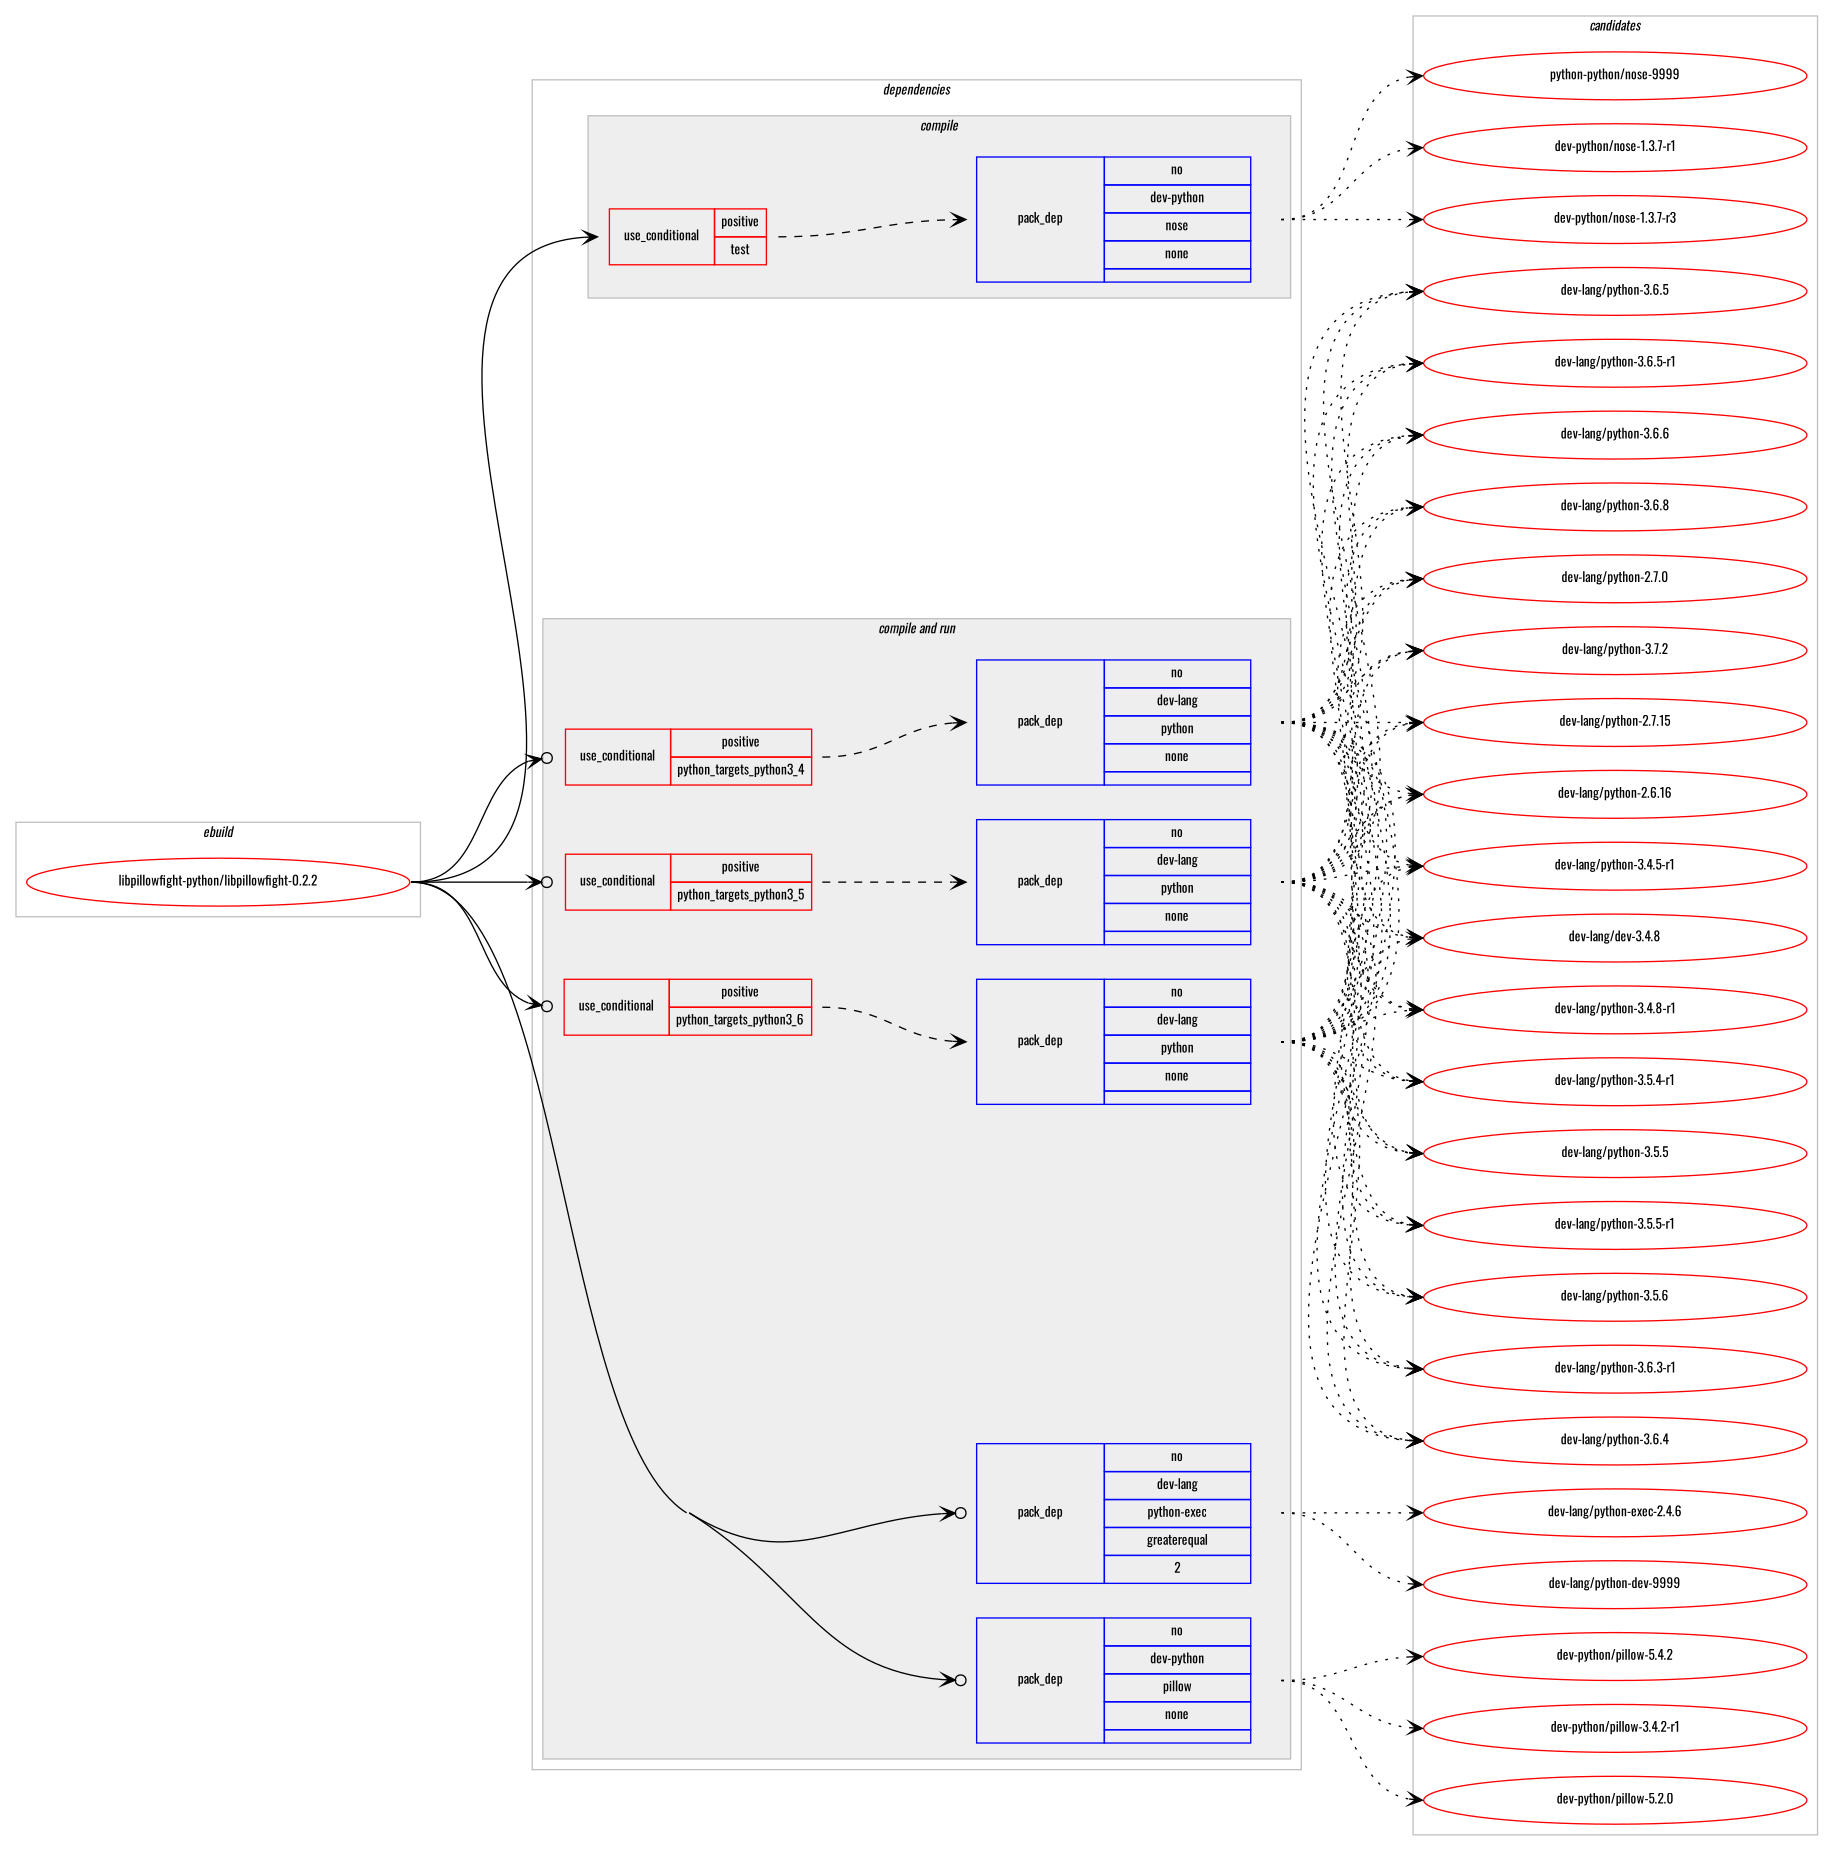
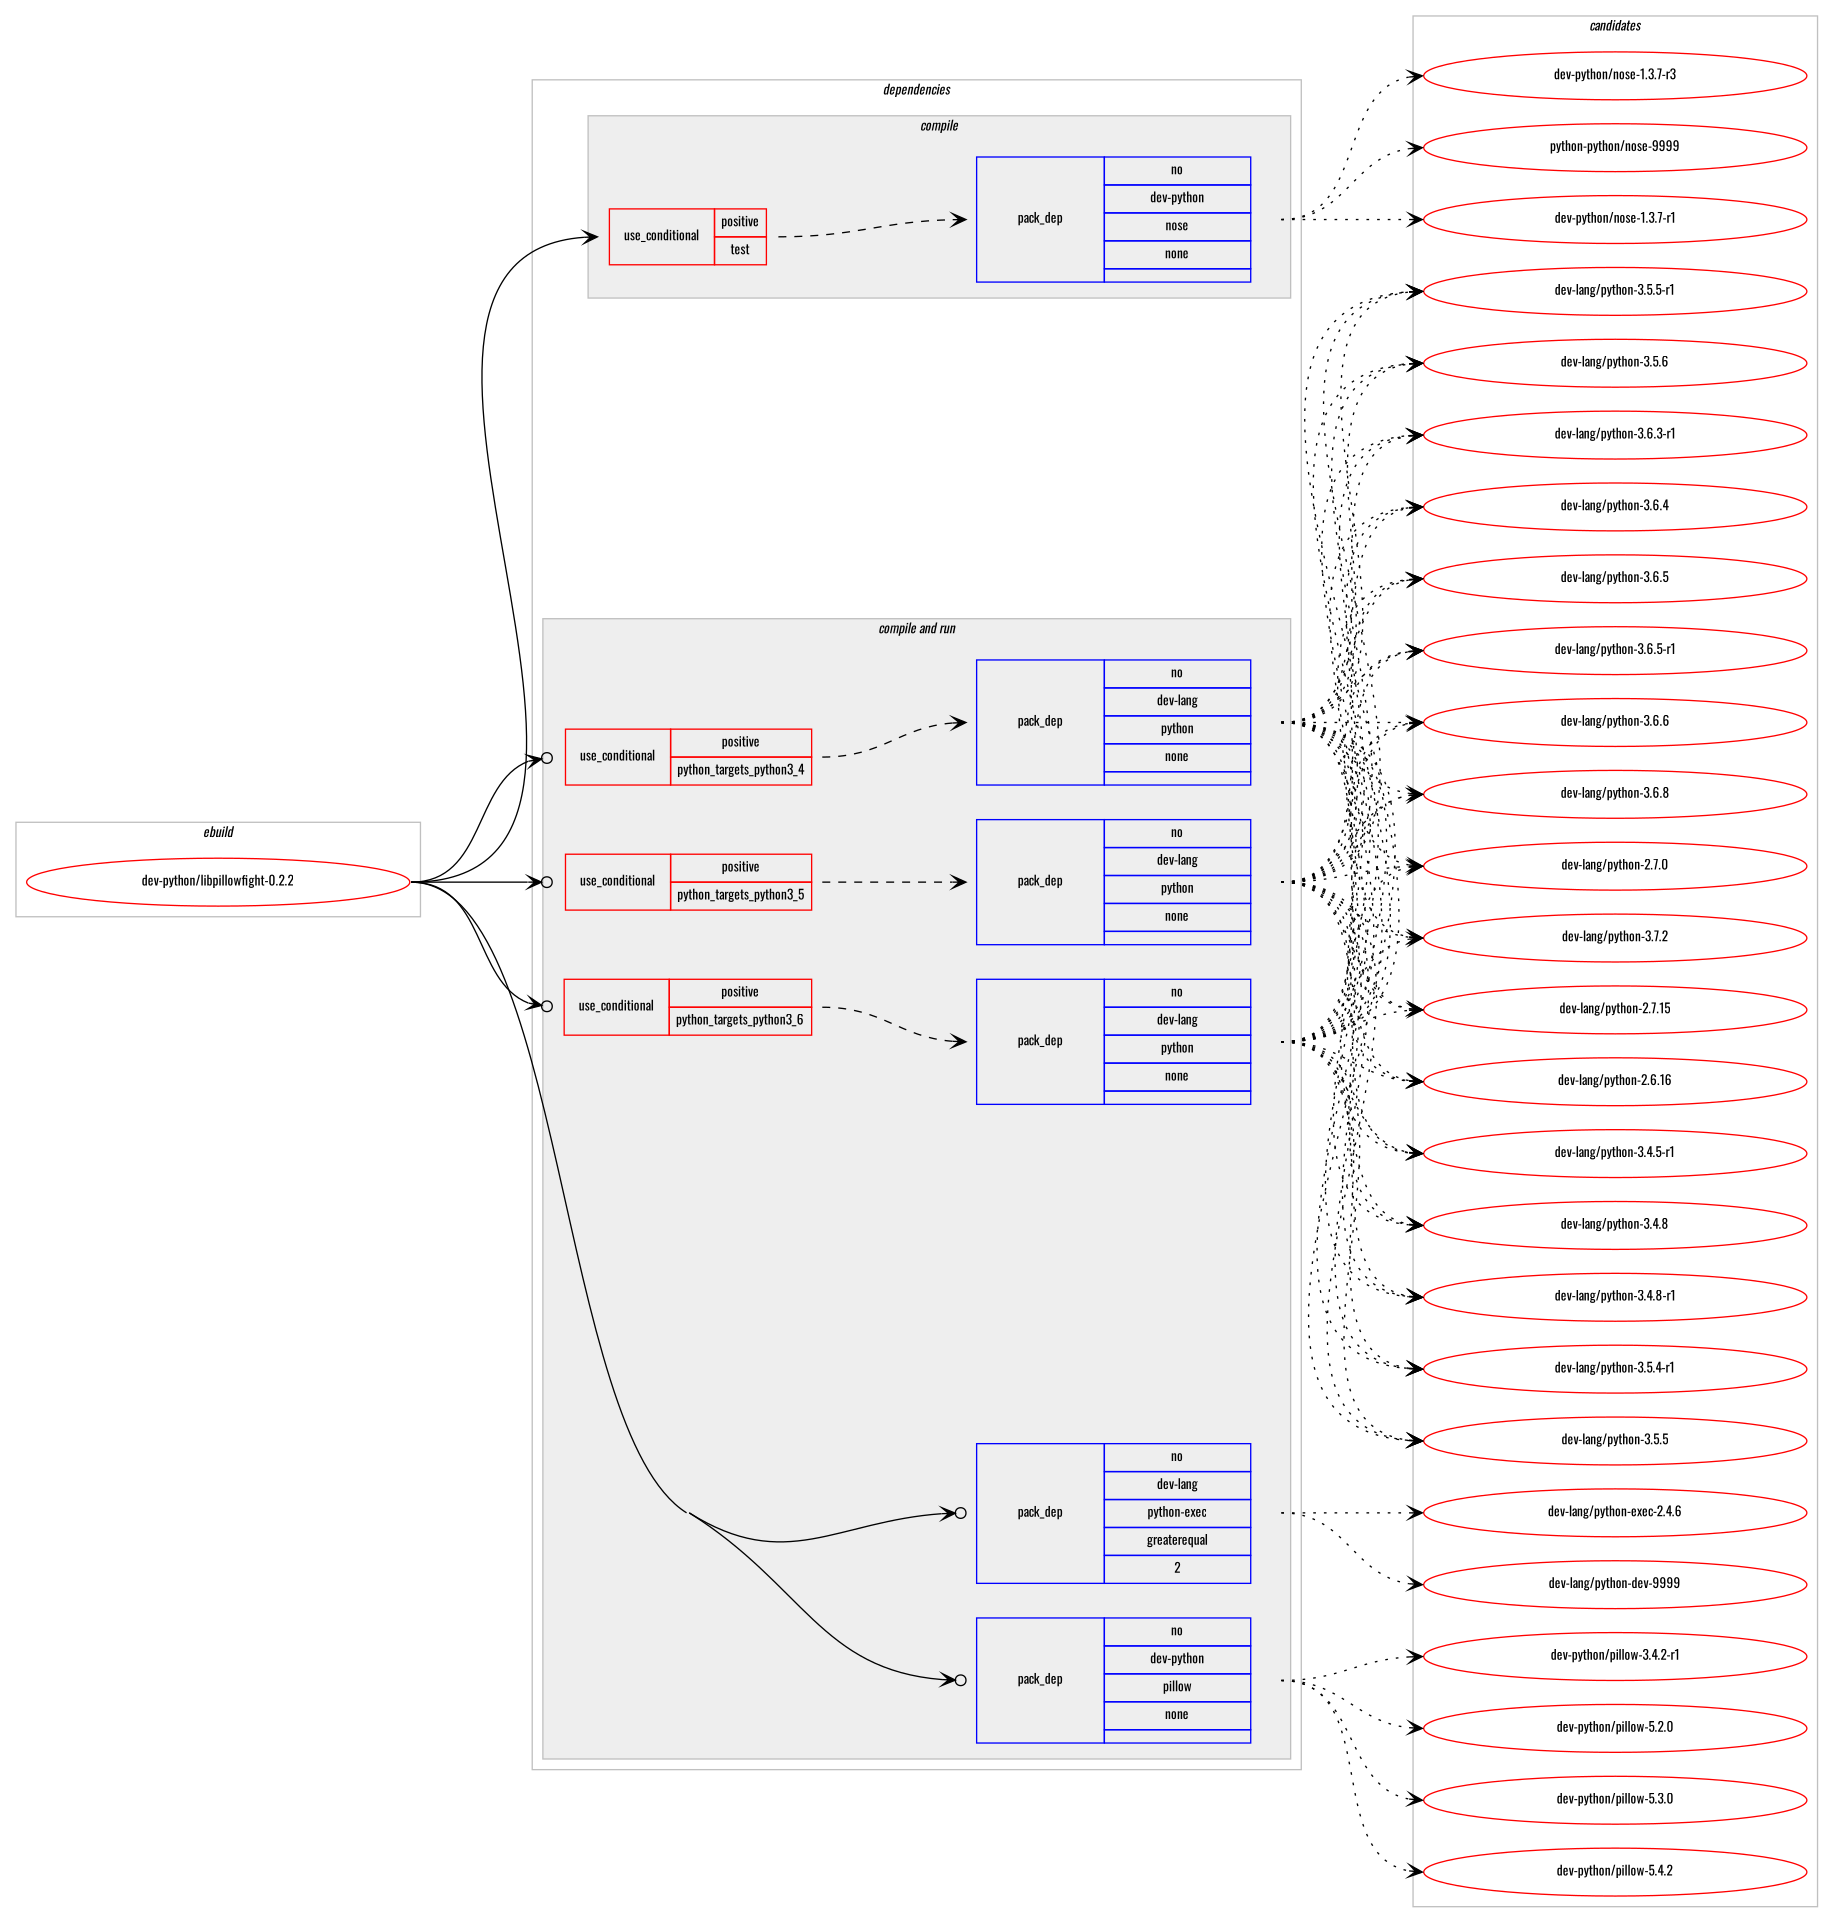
(218, 882) -> (218, 882)
(1615, 938) -> (1615, 1225)
none -> (1615, 1800)
